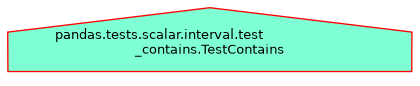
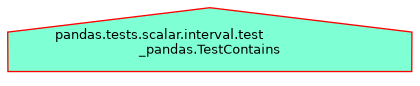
(210, 43) -> (210, 43)
